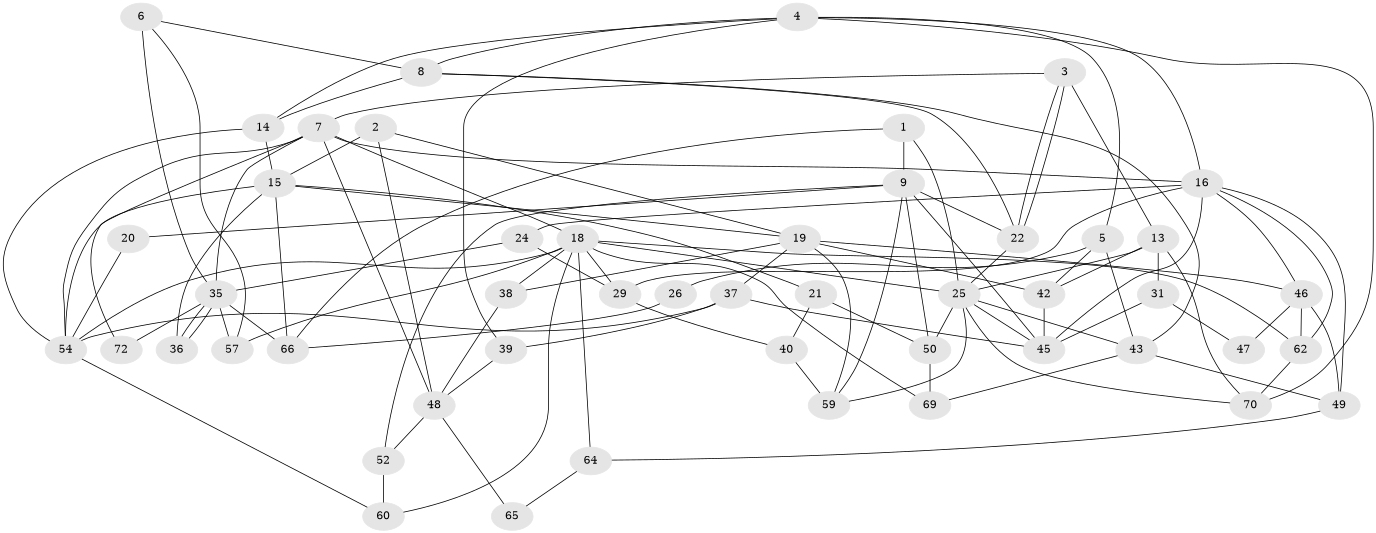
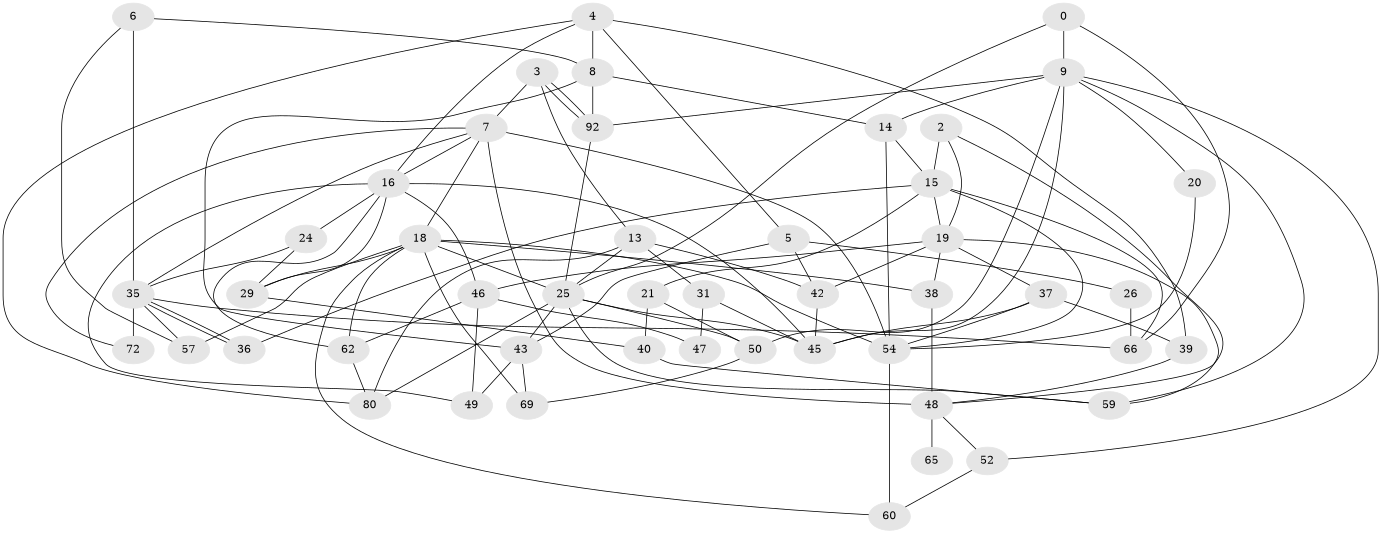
(519, 38) -> (972, 95)
(904, 128) -> (1064, 17)
(1018, 239) -> (593, 128)
(1251, 405) -> (370, 405)
(591, 461) -> none
